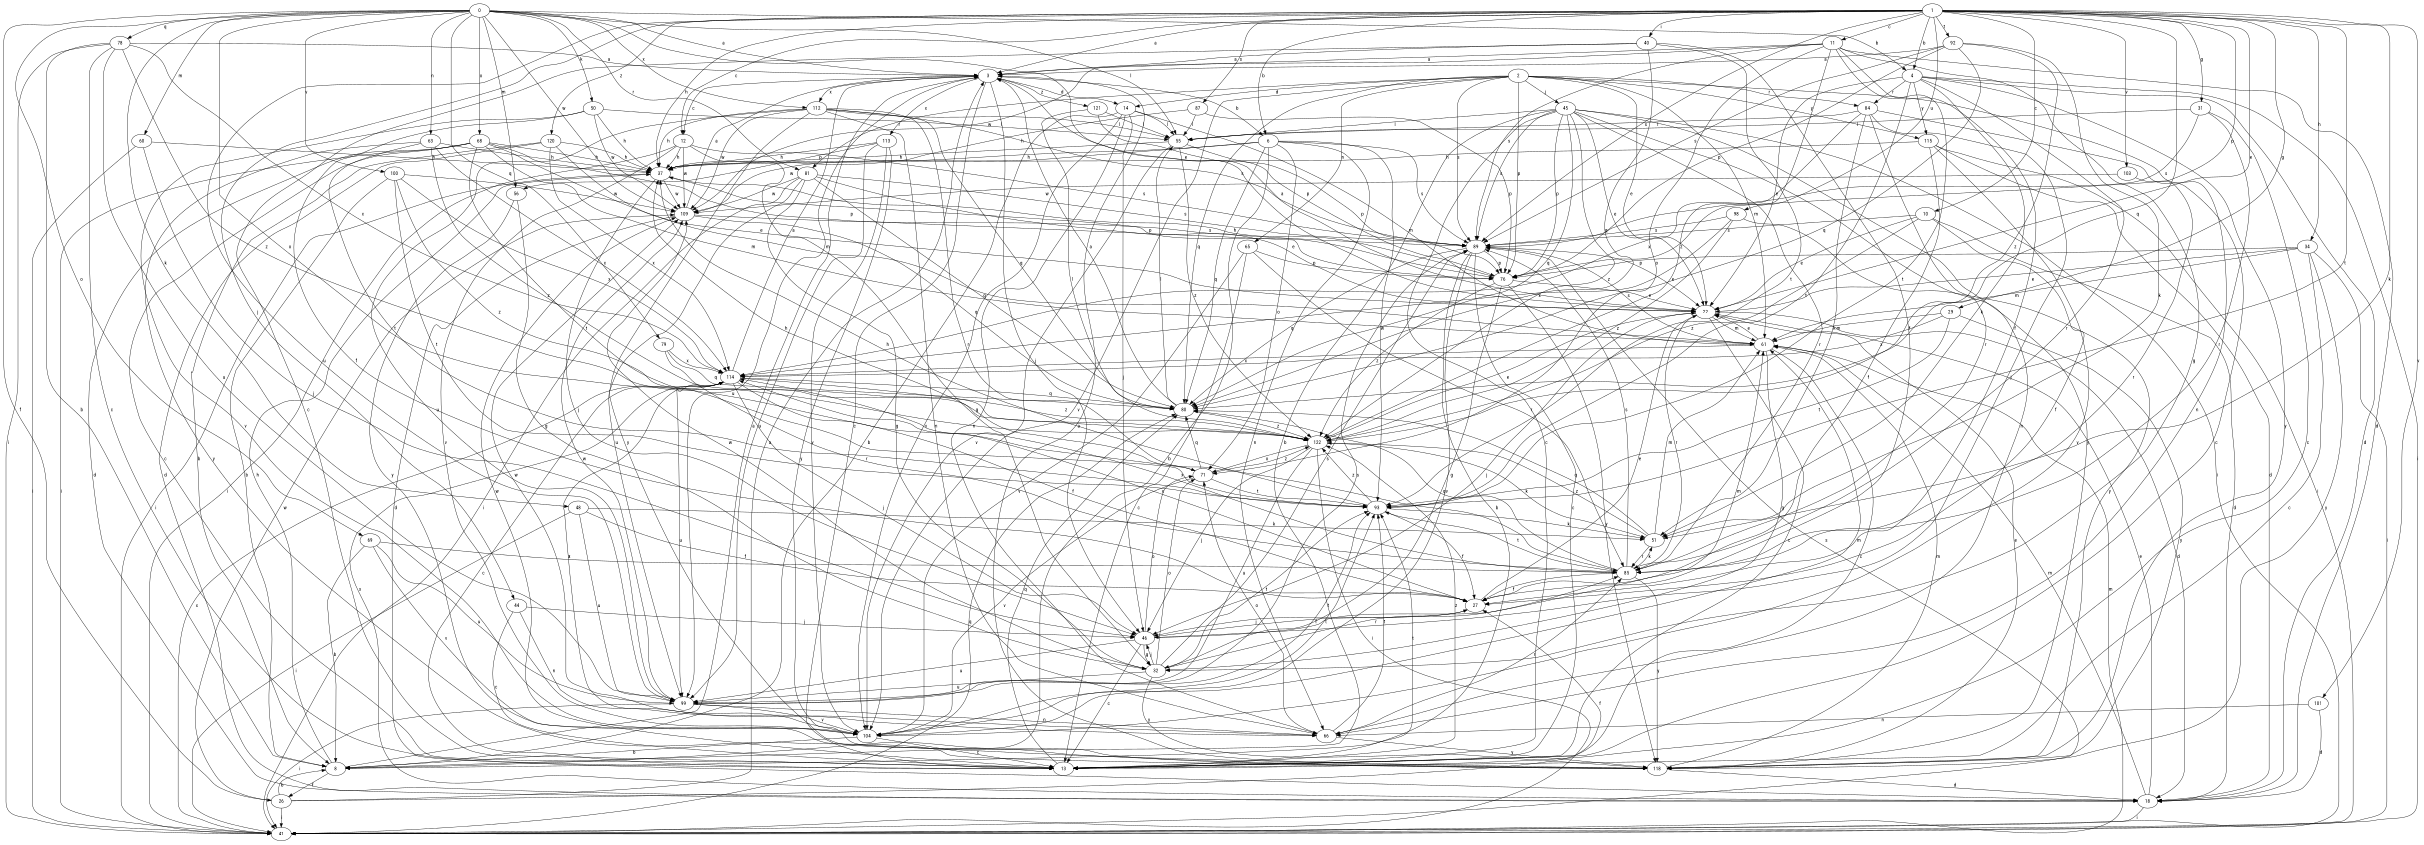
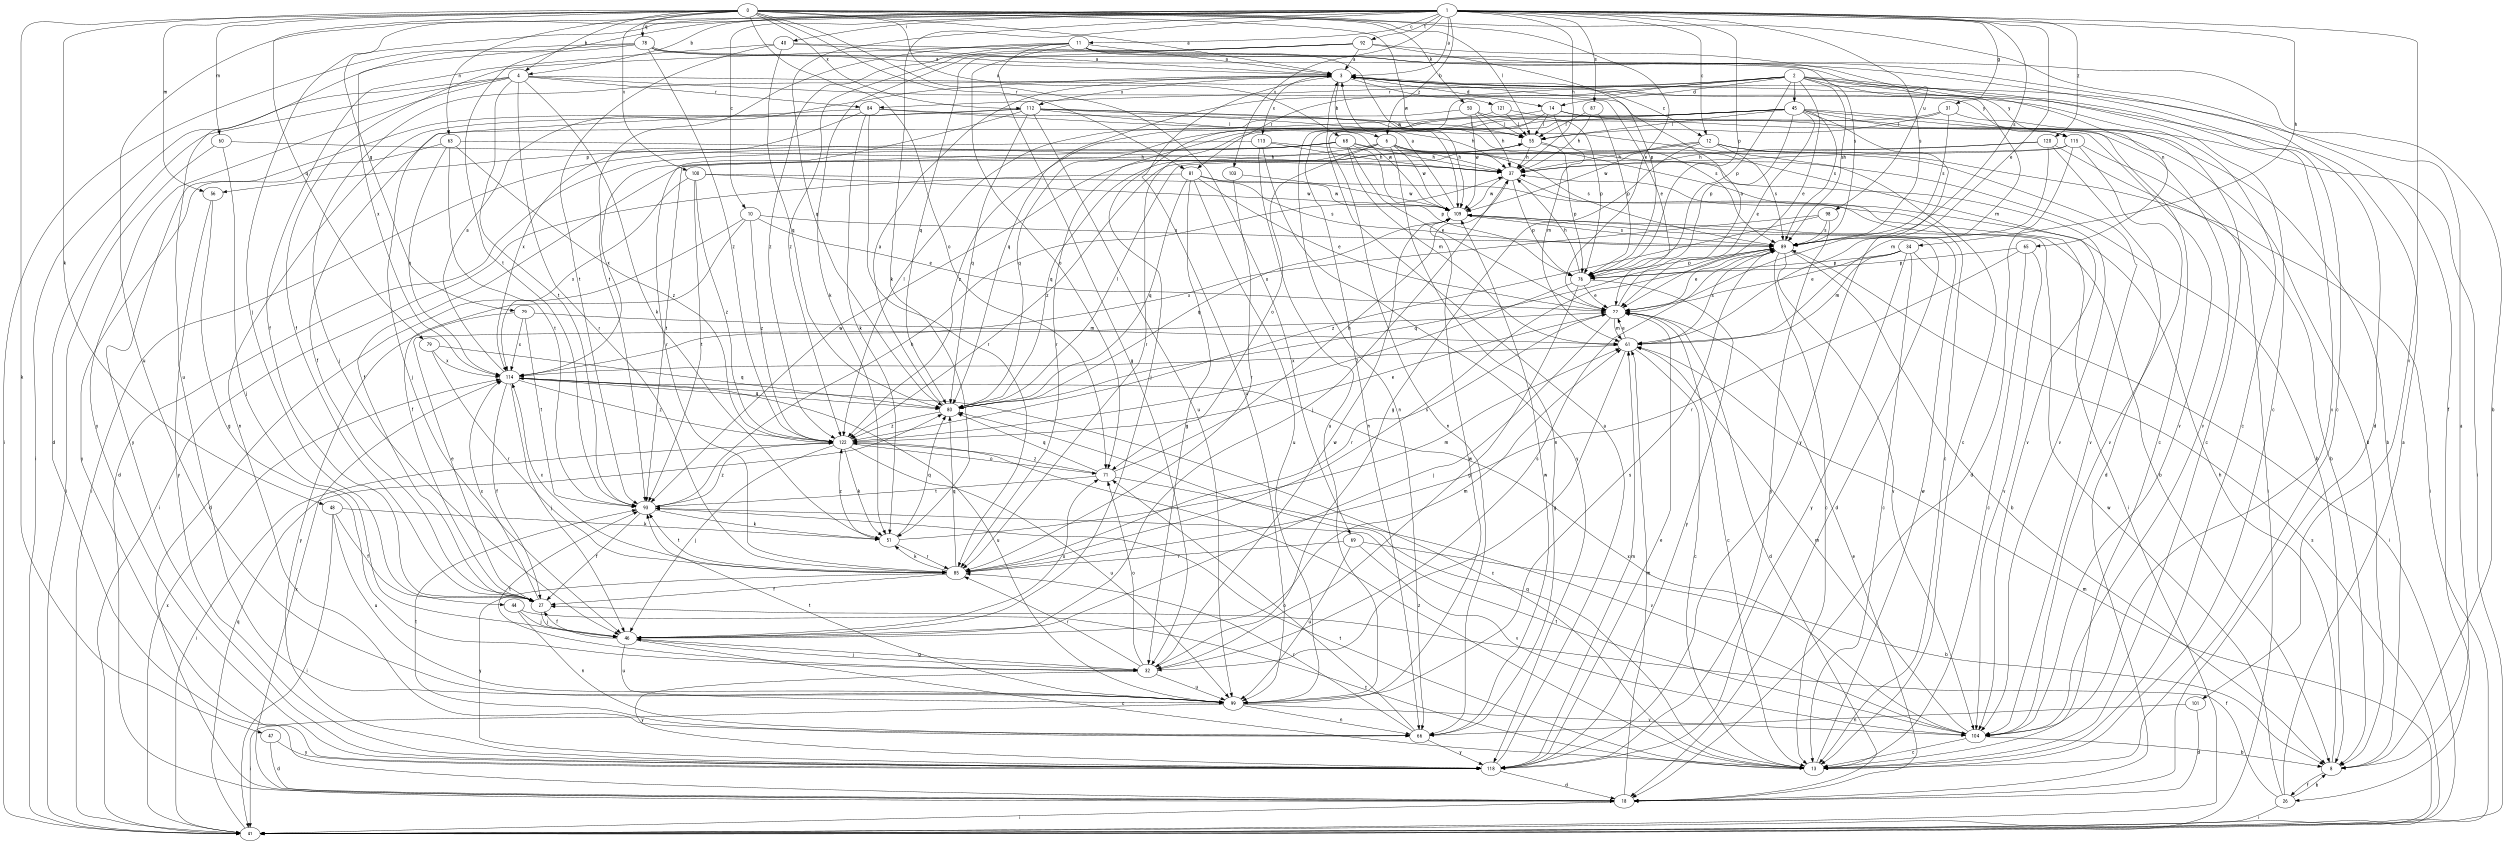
none -> (271, 736)
